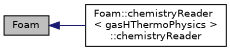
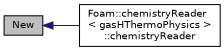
(27, 25) -> (23, 25)
